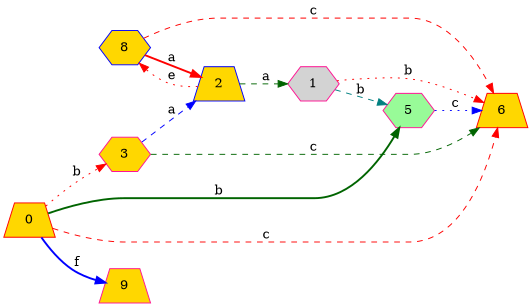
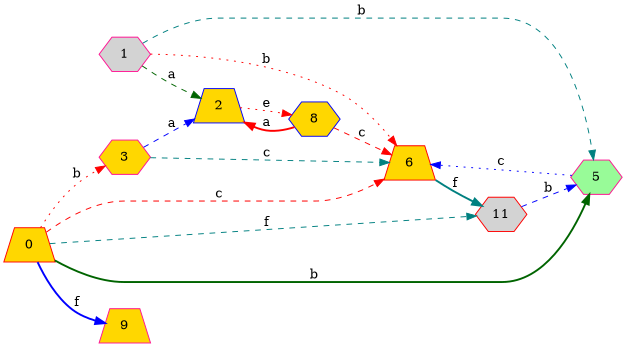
(259, 84) -> (166, 81)
(313, 154) -> (265, 160)
none -> (501, 214)
